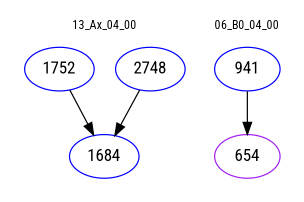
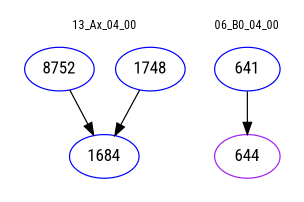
(59, 69) -> (59, 69)
(150, 69) -> (150, 69)
(247, 69) -> (247, 69)
(247, 156) -> (247, 156)
